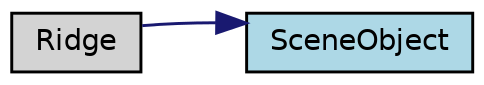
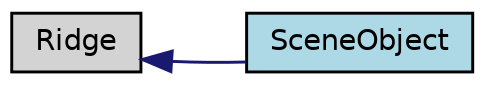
(179, 23) -> (209, 62)
